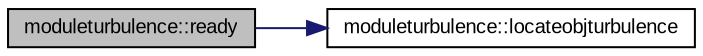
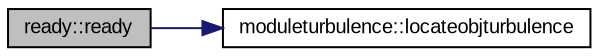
(132, 28) -> (79, 28)
